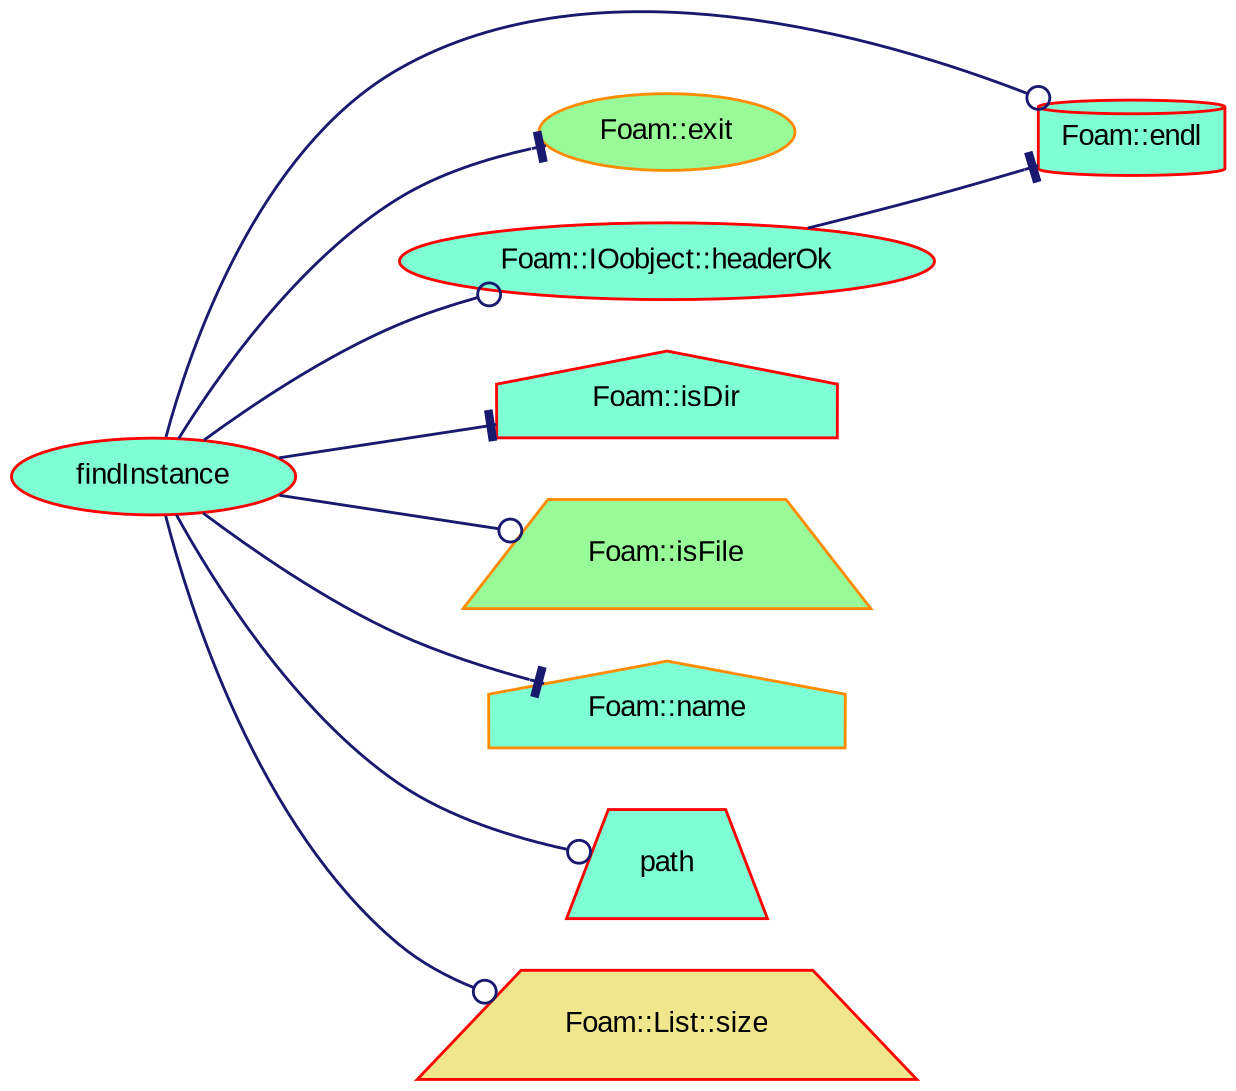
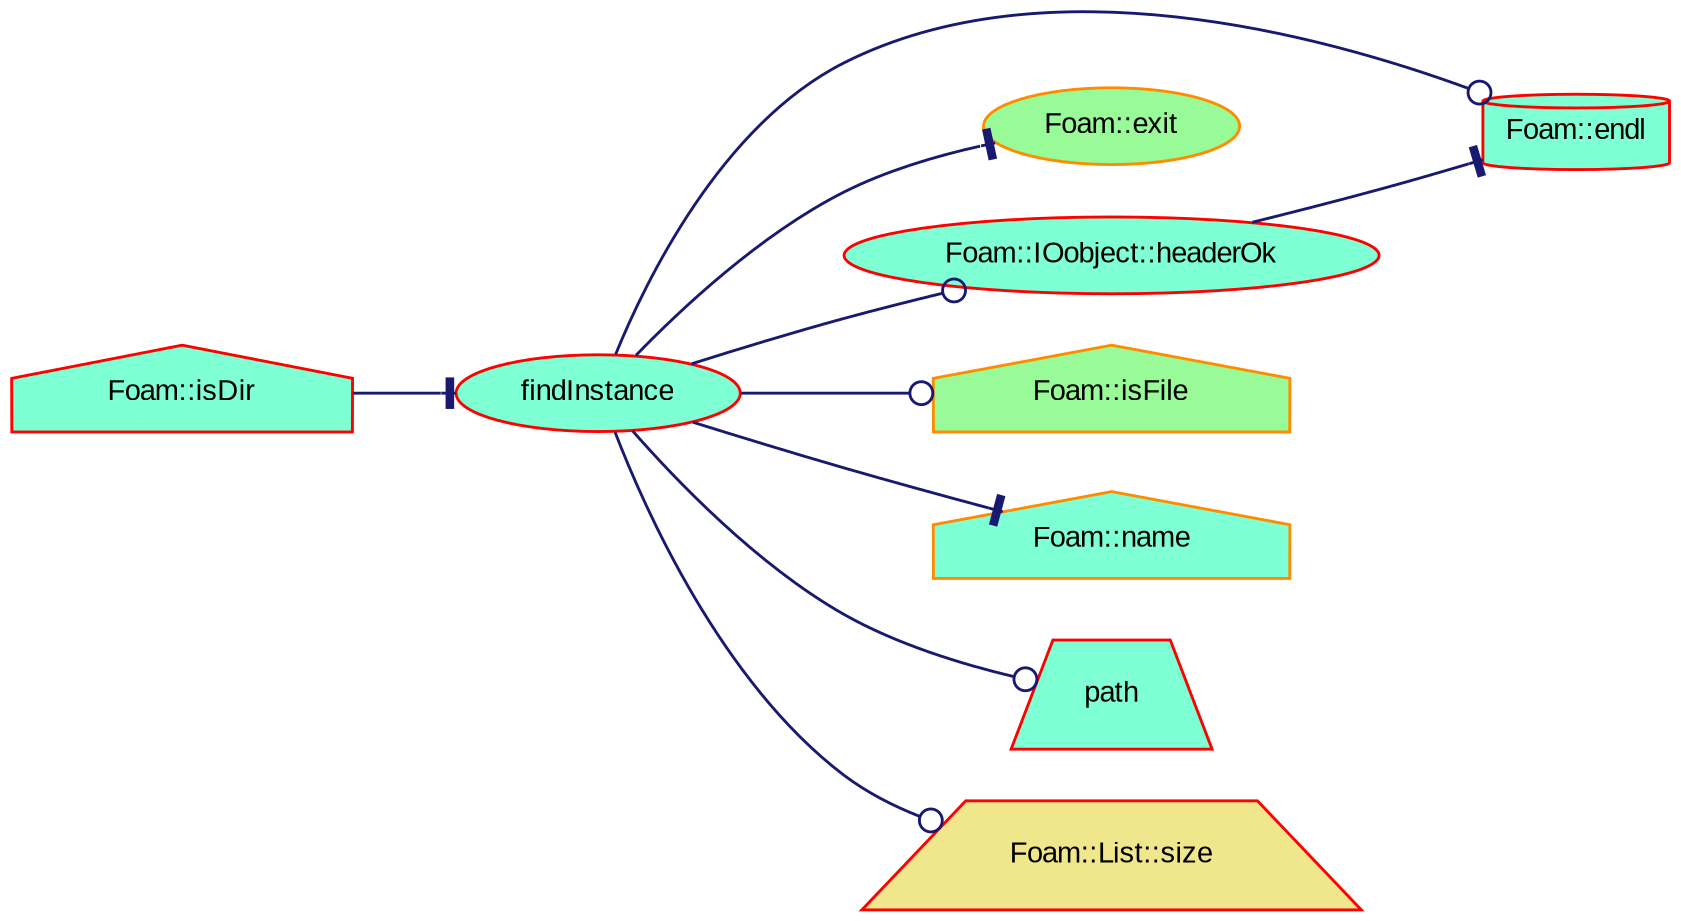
(381, 442) -> (397, 393)
(667, 554) -> (1112, 393)
